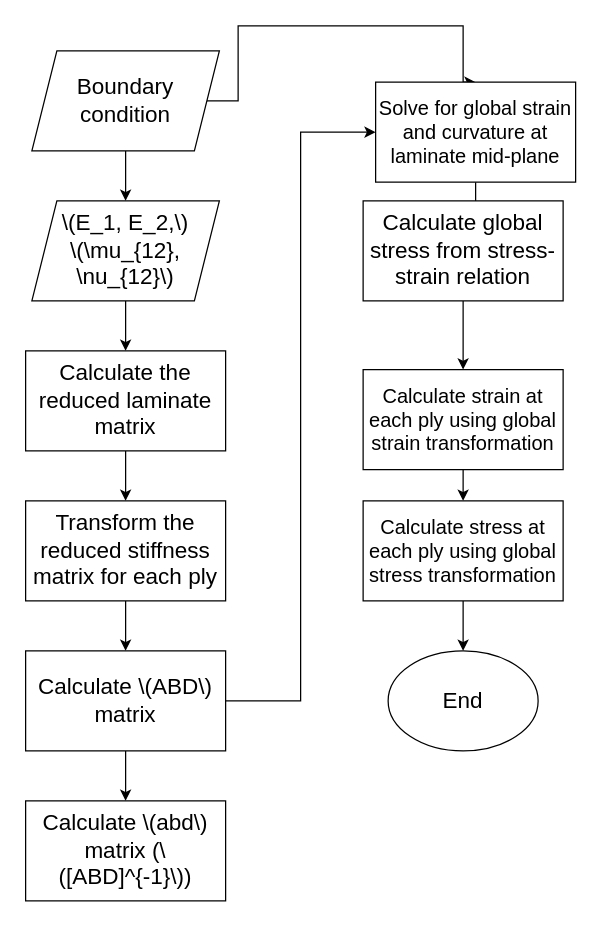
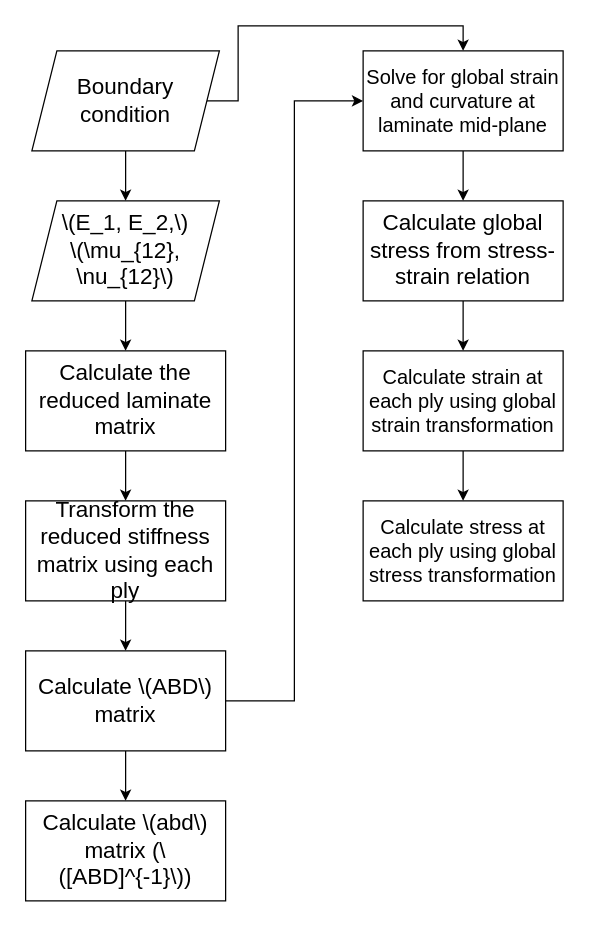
(476, 132) -> (463, 101)
(463, 419) -> (463, 401)
(126, 551) -> (126, 551)
(463, 622) -> none
(463, 701) -> none
